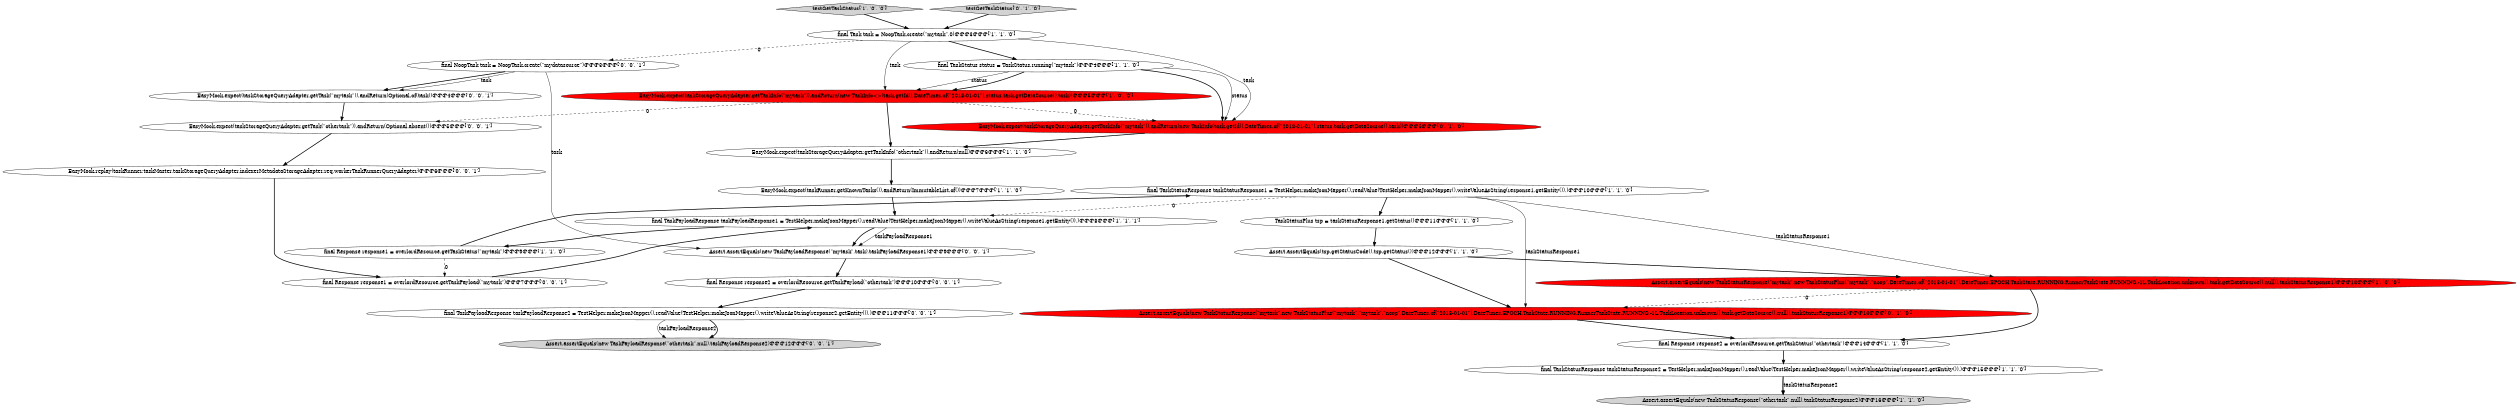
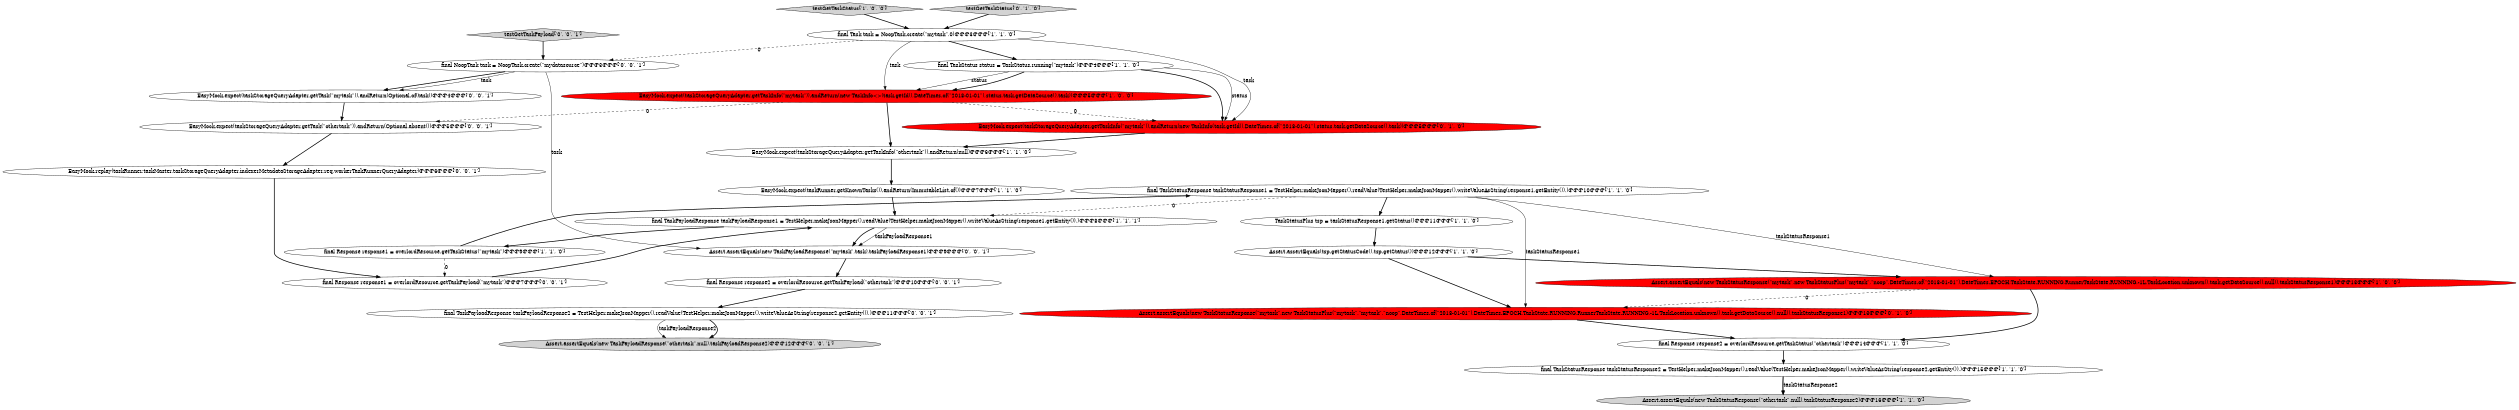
none -> (543, 35)
